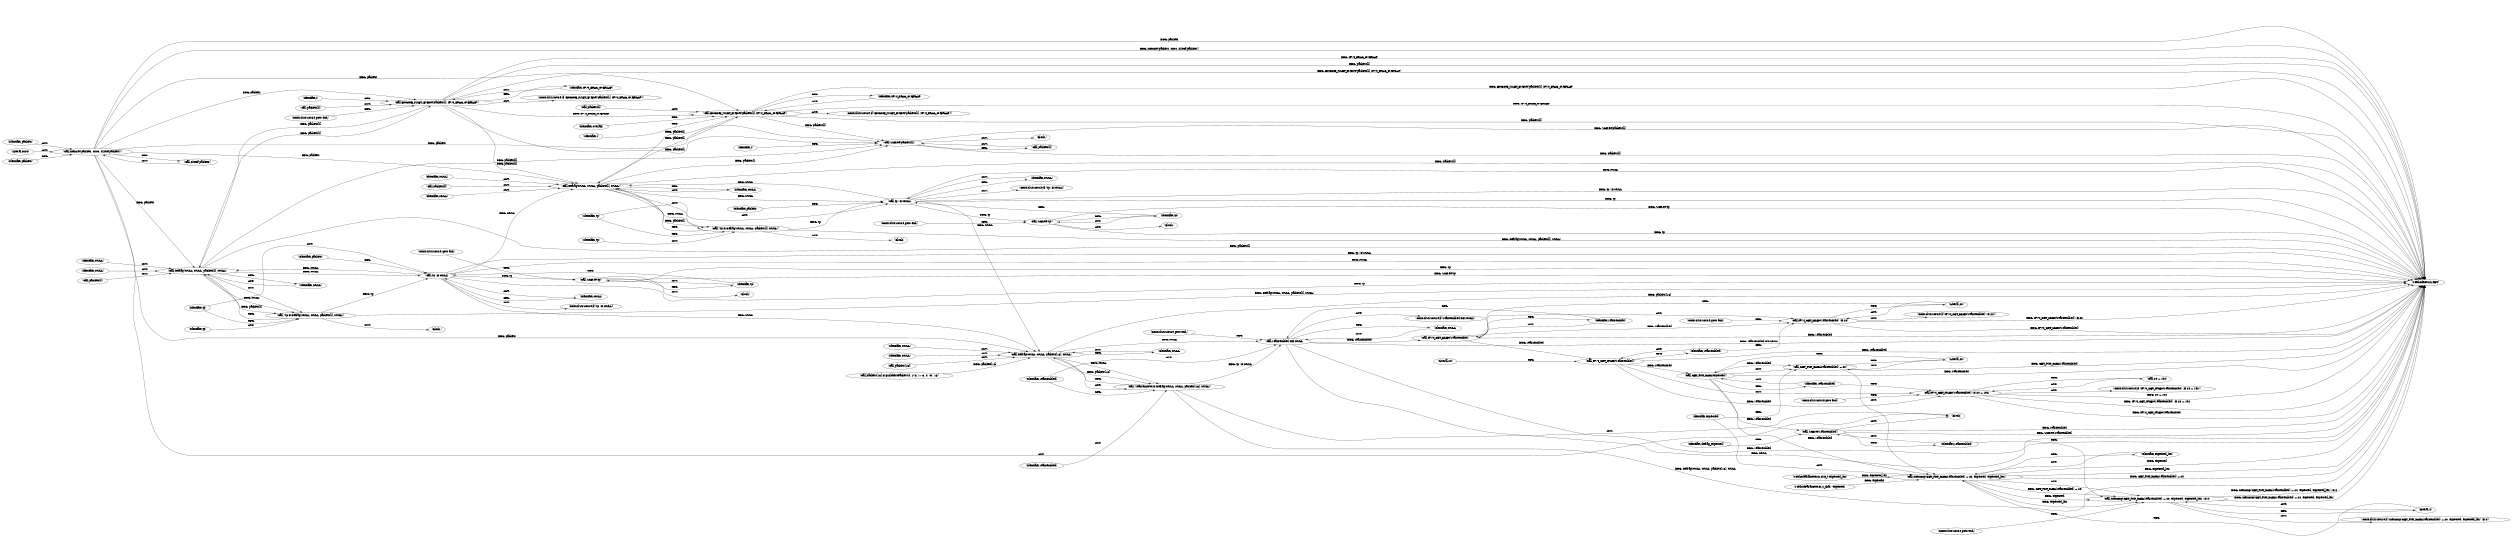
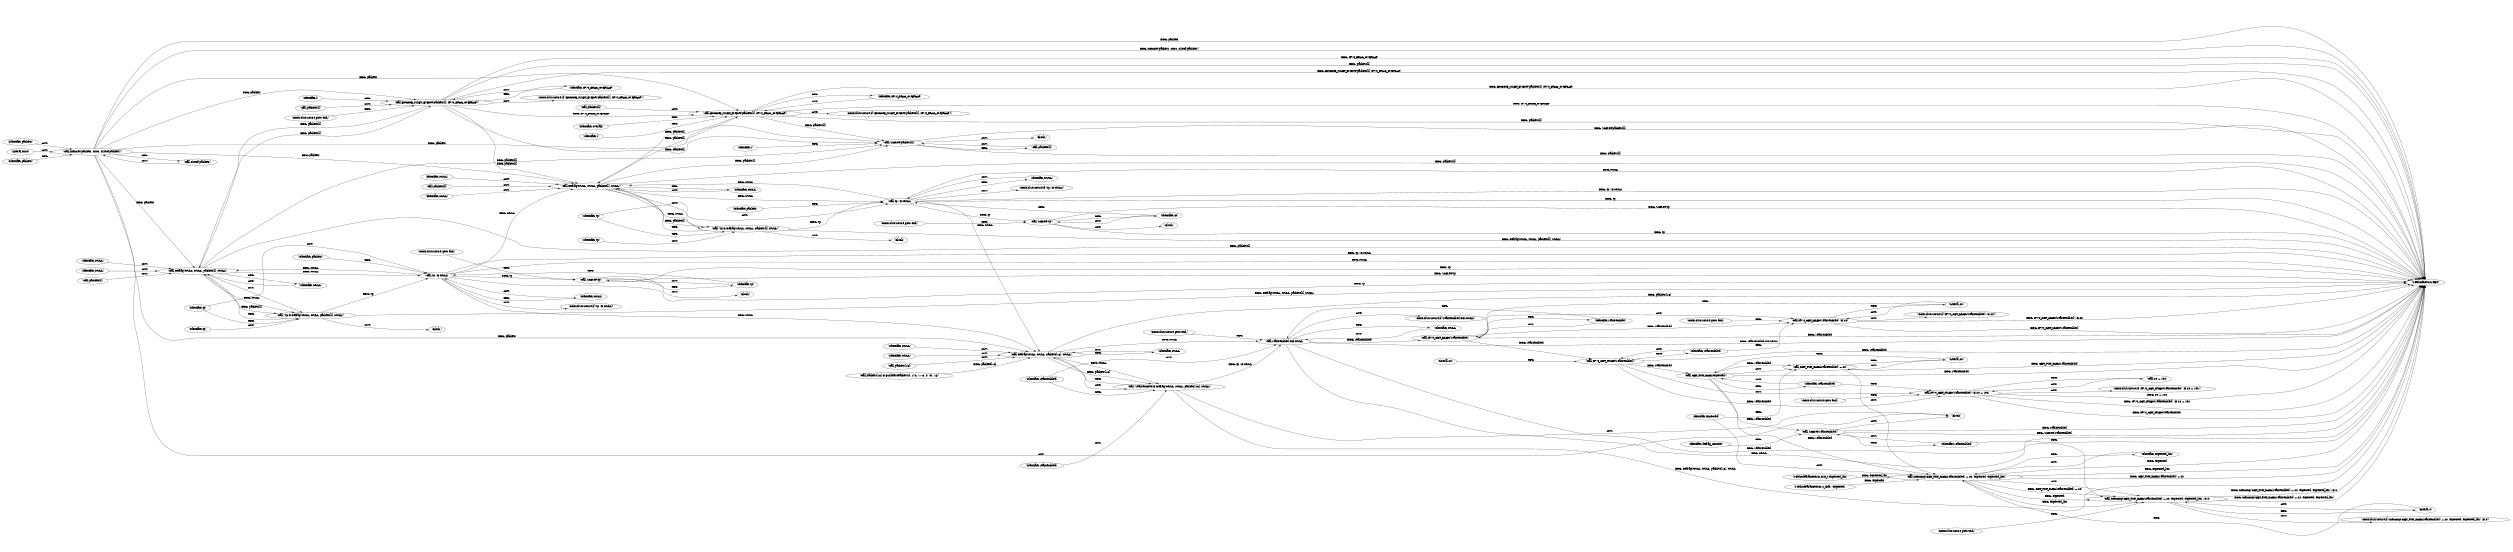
(1706, 444) -> (1706, 444)
